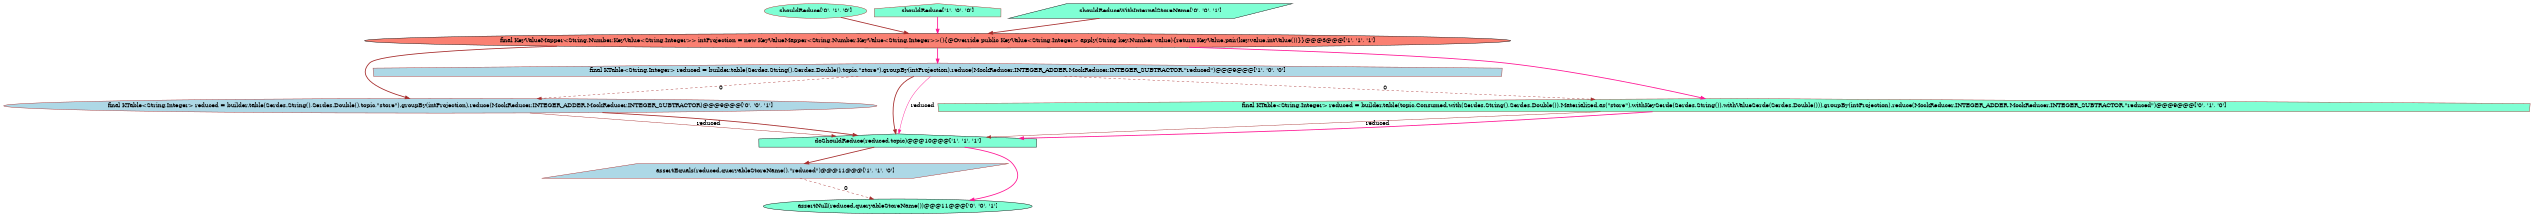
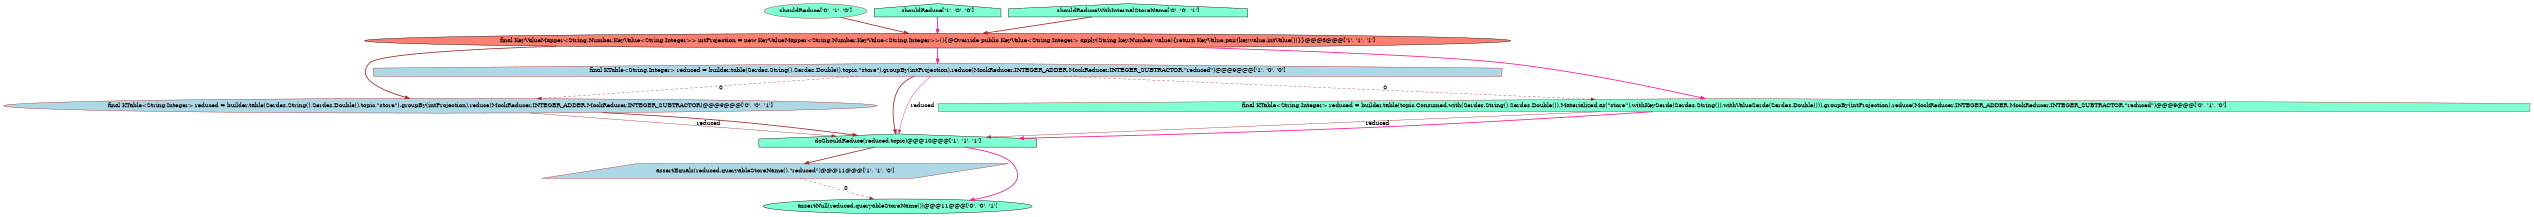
(938, 11) -> (938, 11)
(1150, 11) -> (1128, 11)
